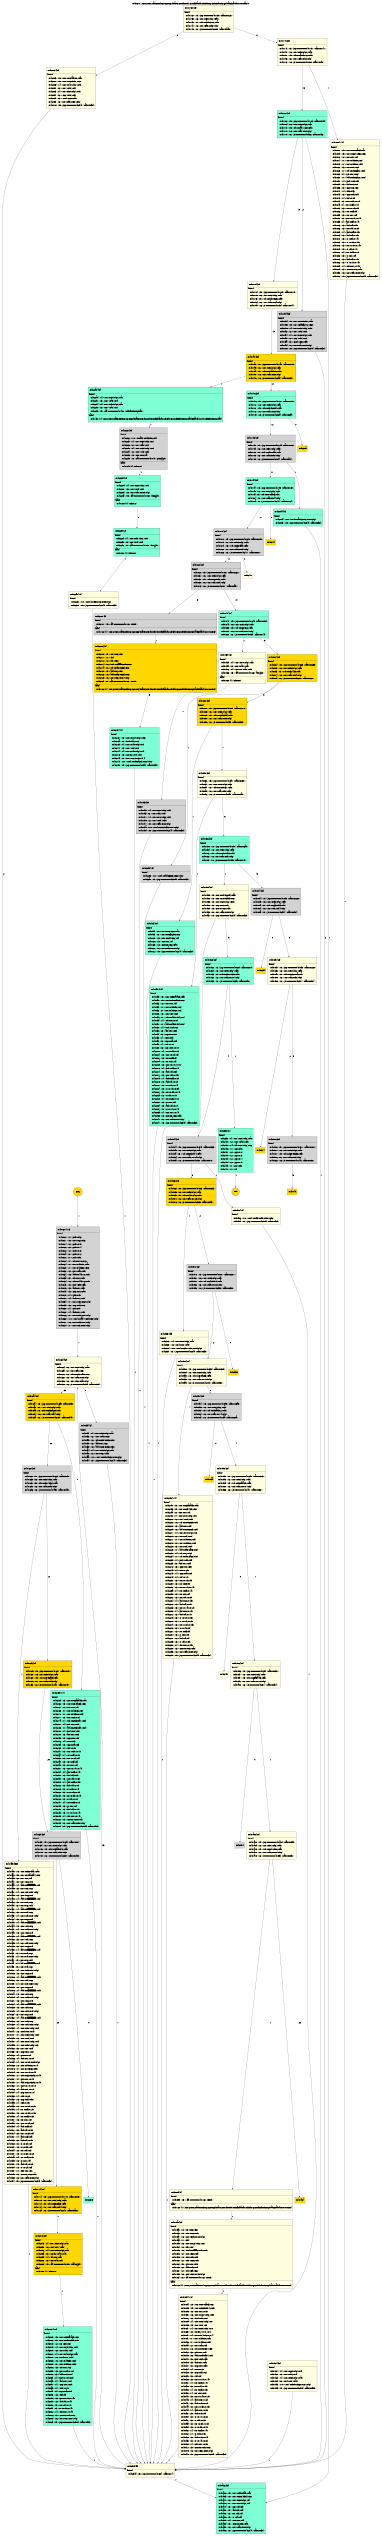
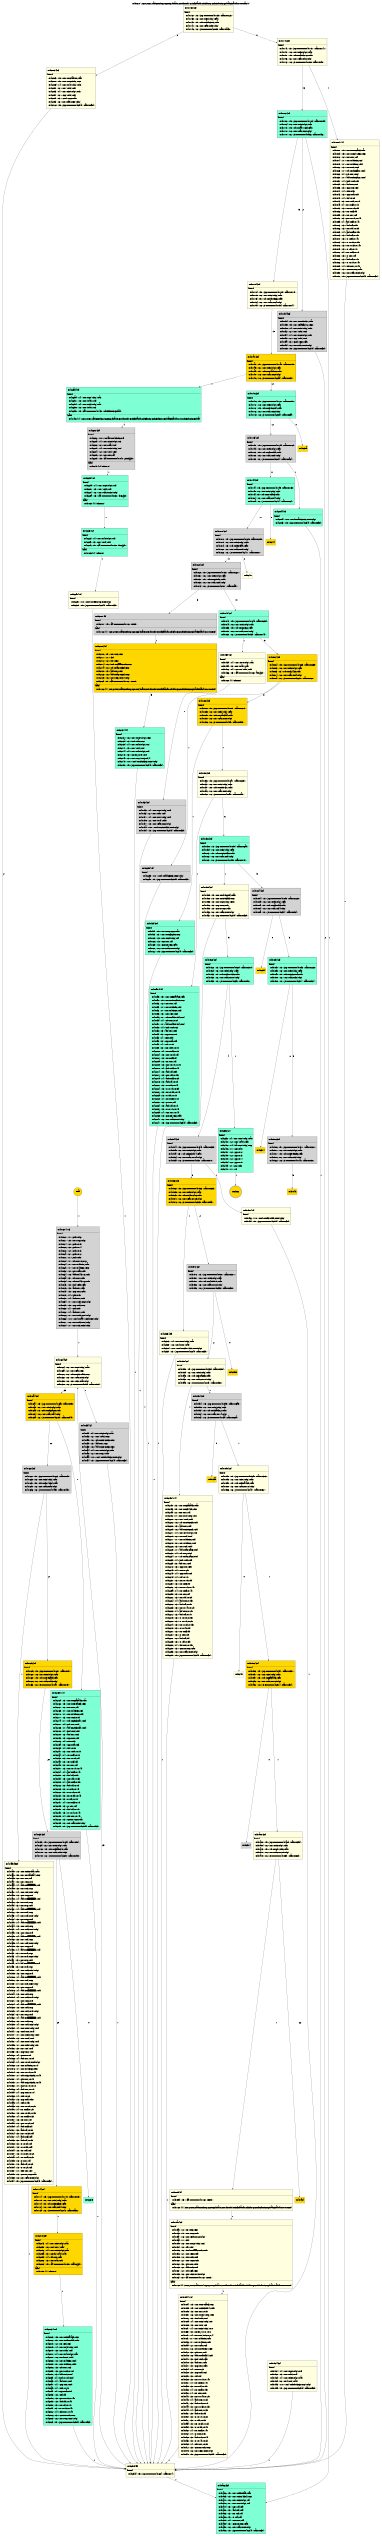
(292, 971) -> (292, 971)
(78, 1192) -> (78, 1192)
(236, 1192) -> (236, 1192)
(255, 1674) -> (271, 1674)
